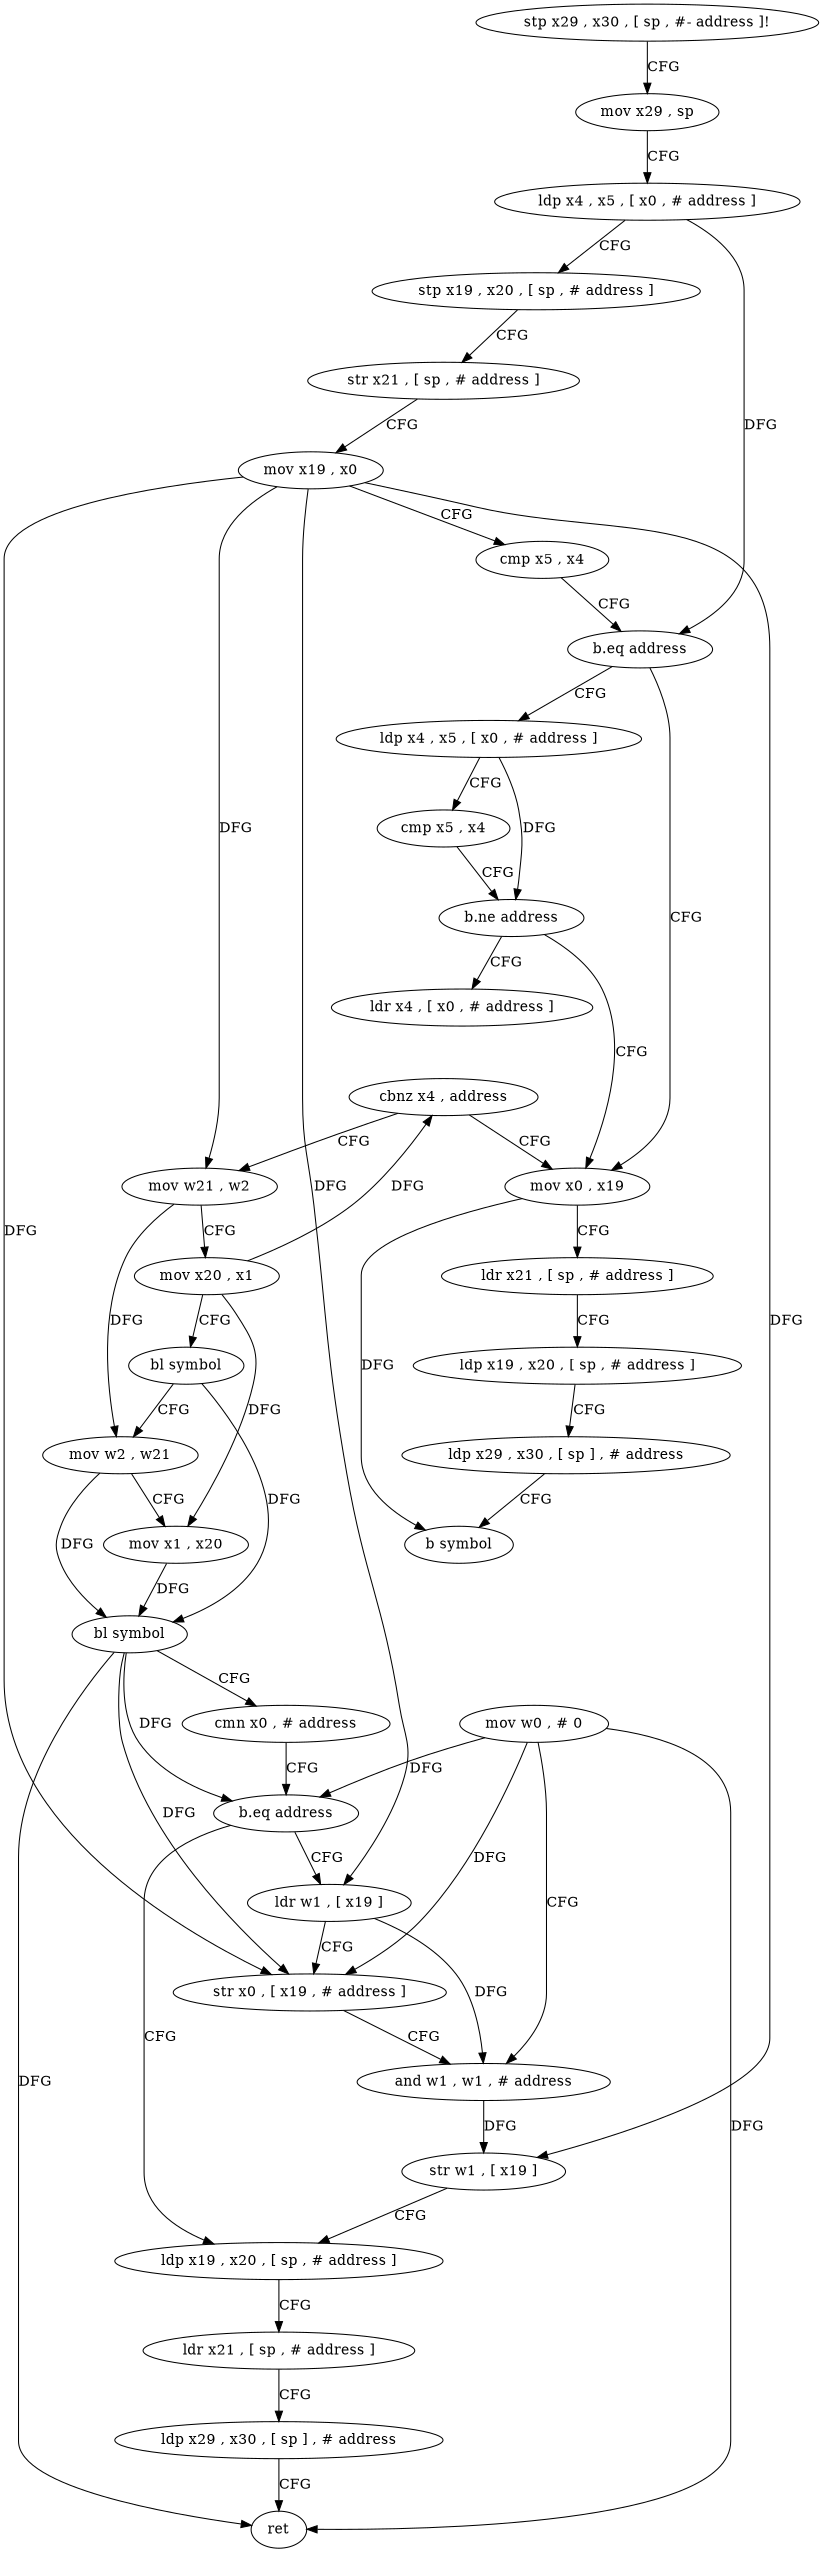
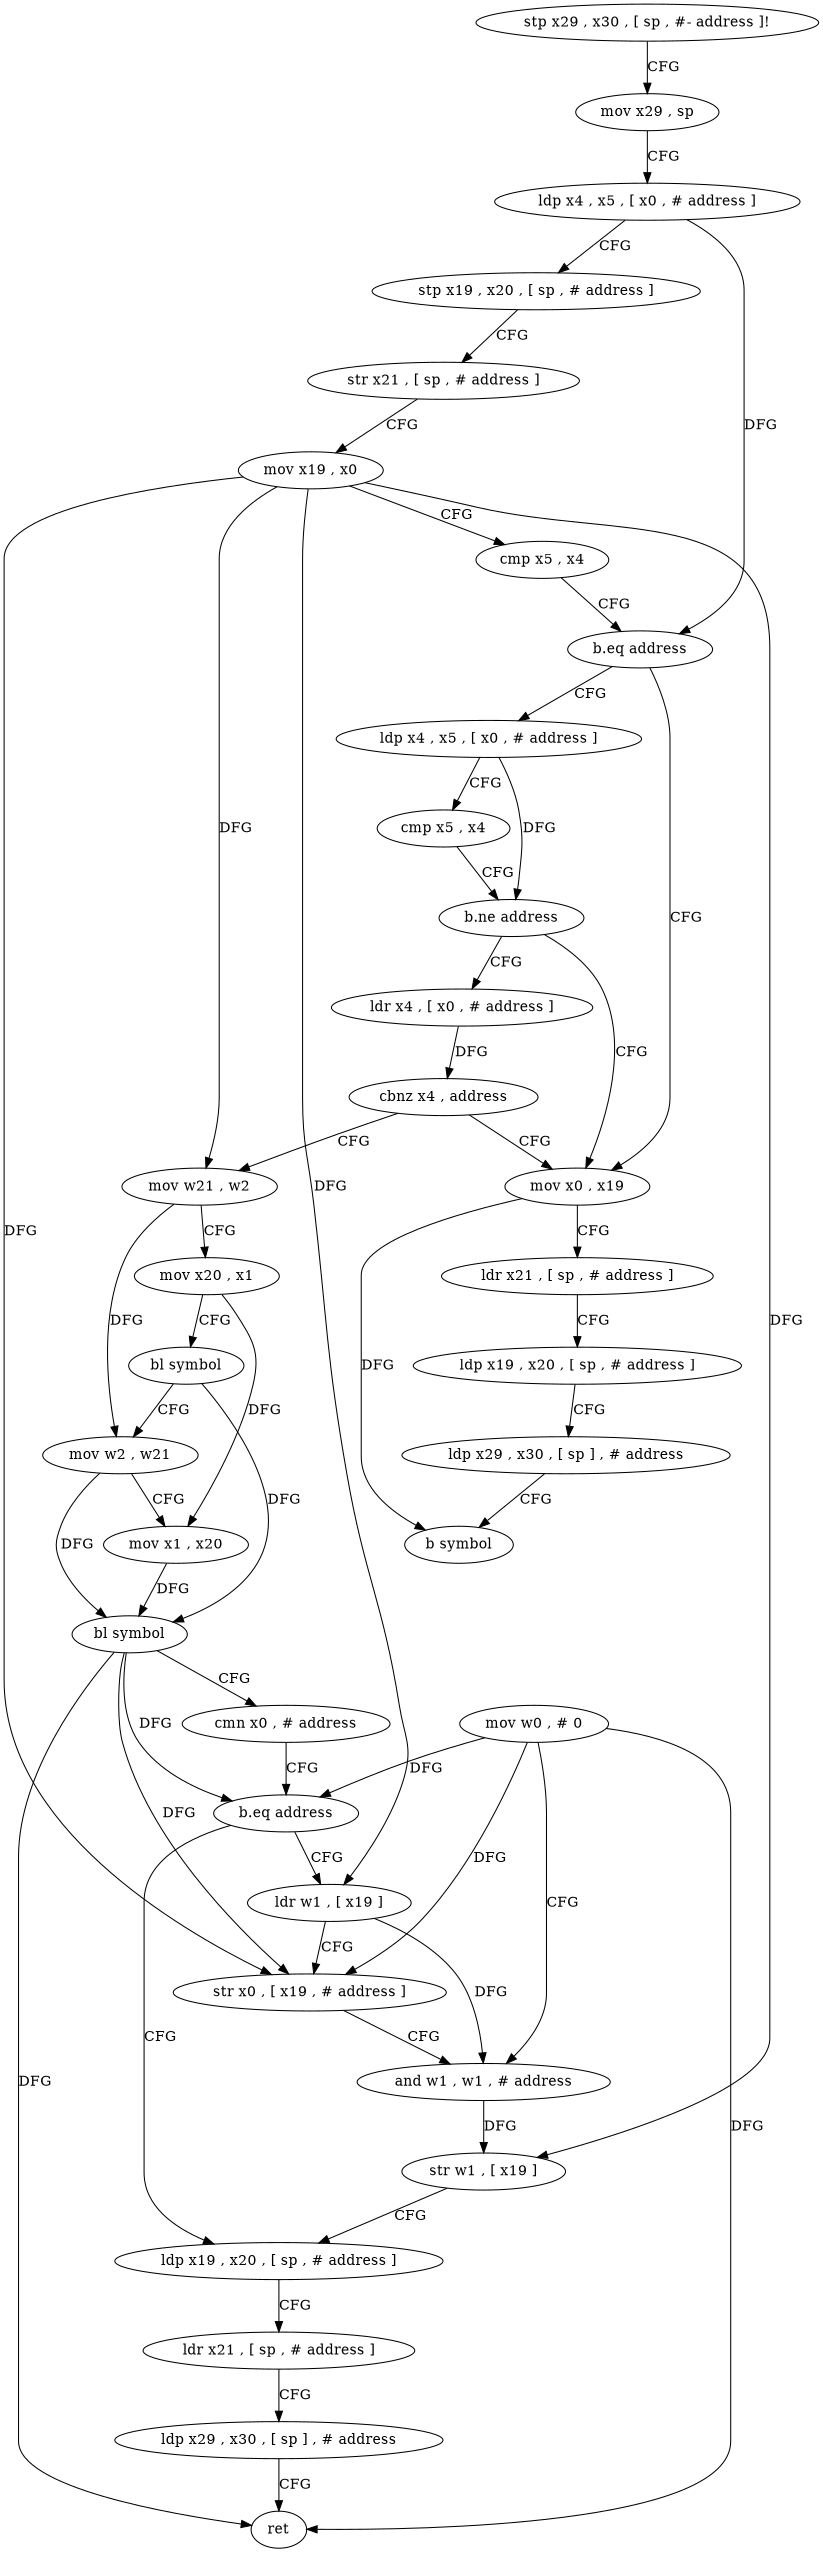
(349, 1208) -> (454, 1047)
